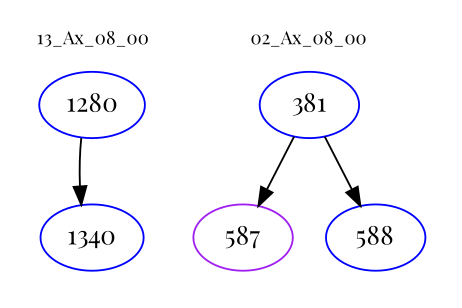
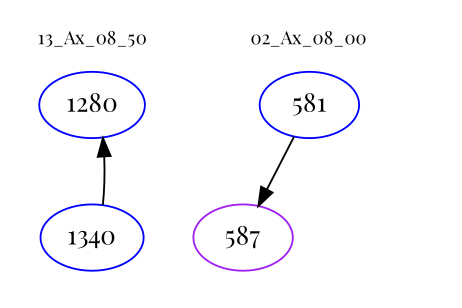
(93, 40) -> (93, 40)
(309, 105) -> (309, 105)
(80, 162) -> (104, 181)
(376, 238) -> none
